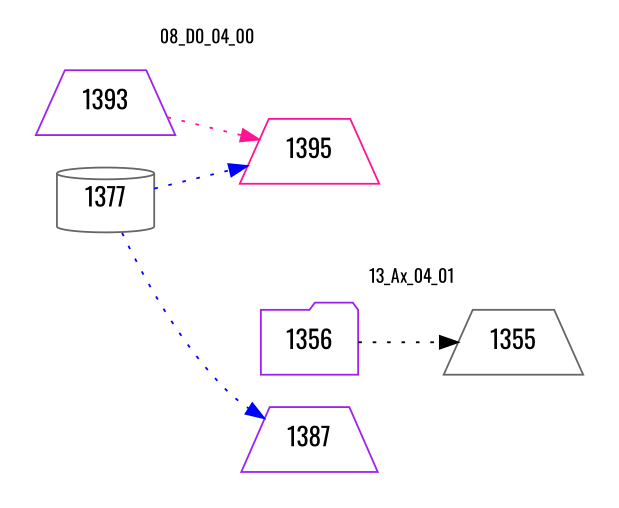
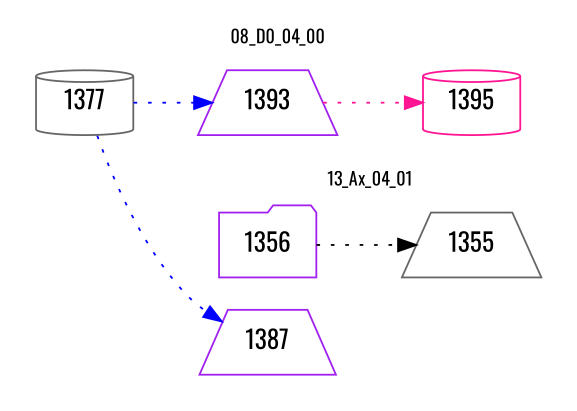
(309, 151) -> (472, 103)
(192, 179) -> (164, 103)
